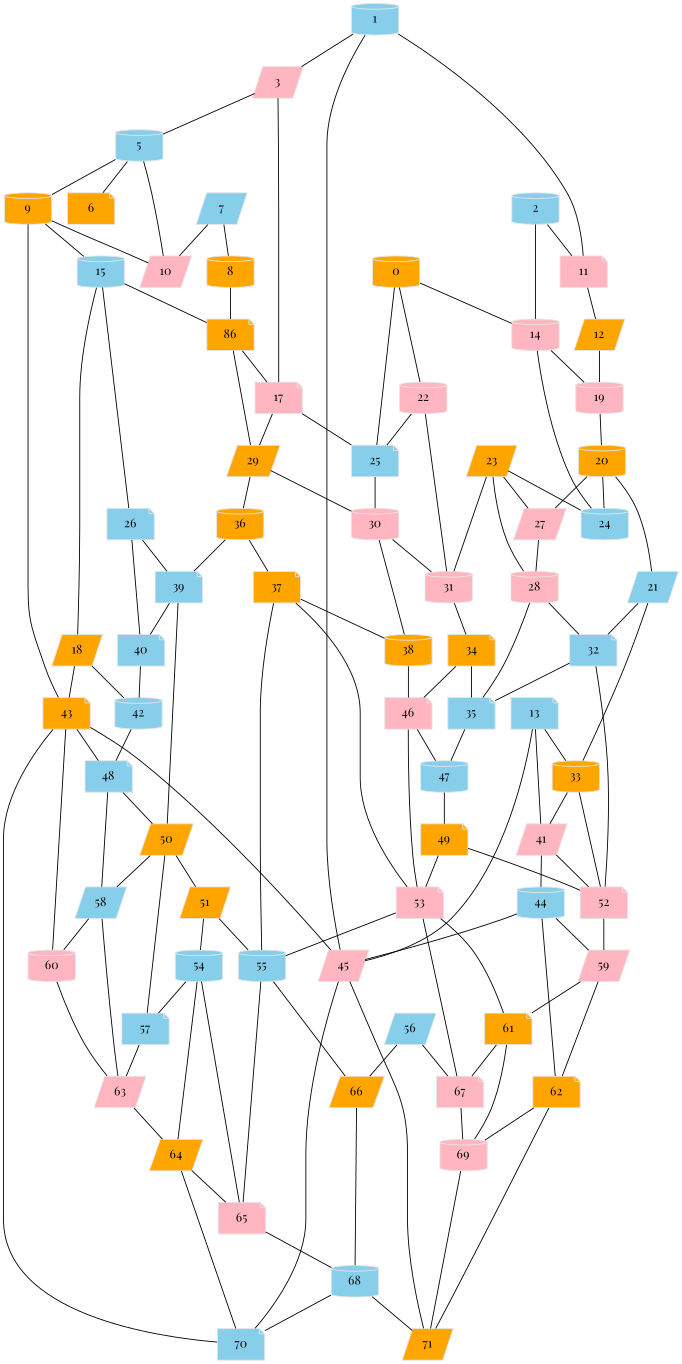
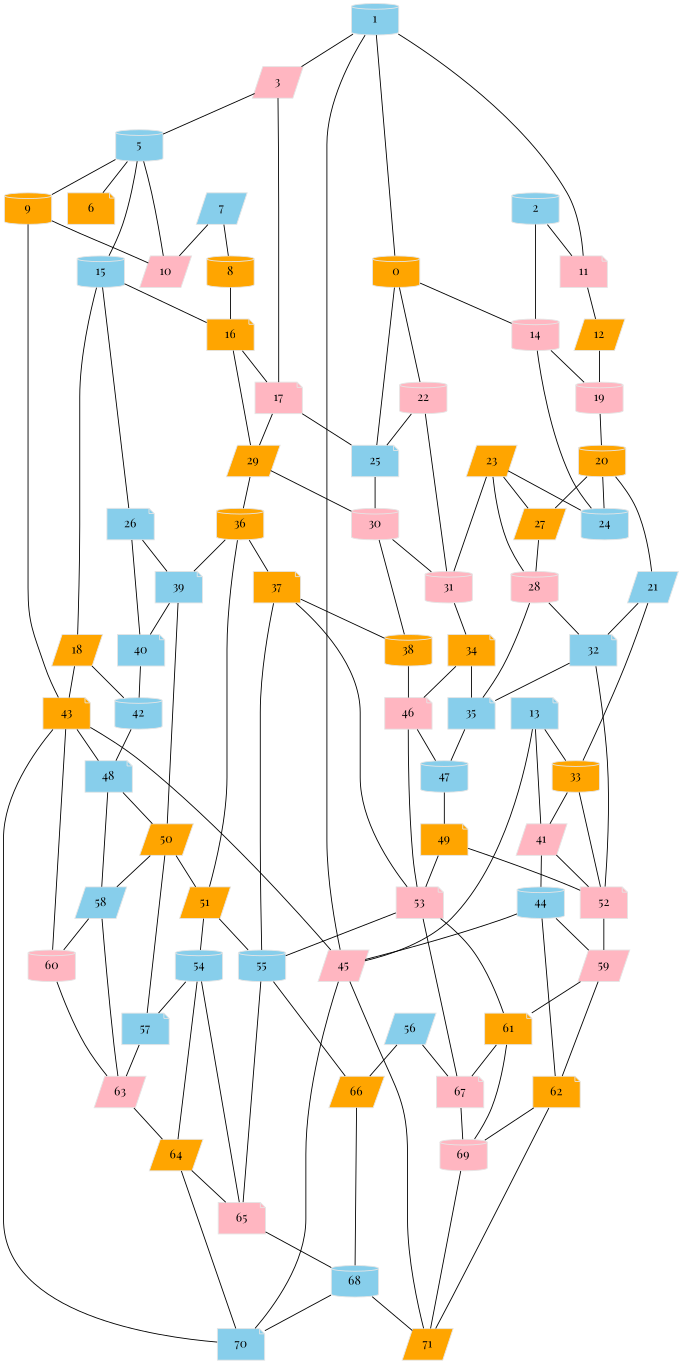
none -> (386, 145)
(64, 240) -> (127, 210)
(230, 335) -> (230, 335)
(540, 524) -> (540, 524)
none -> (227, 714)
